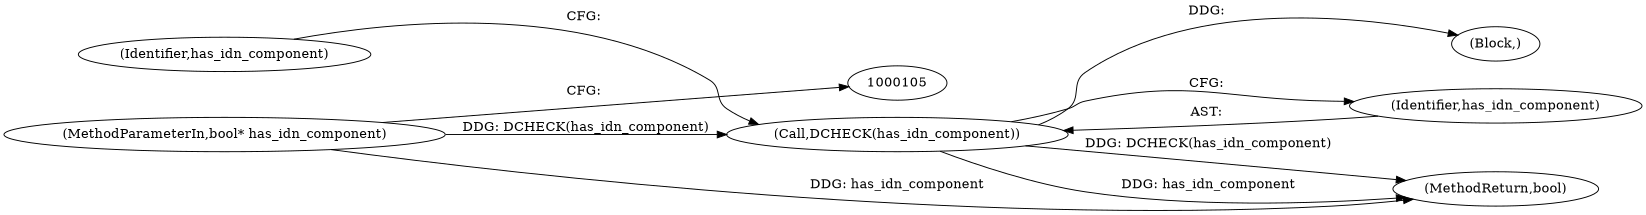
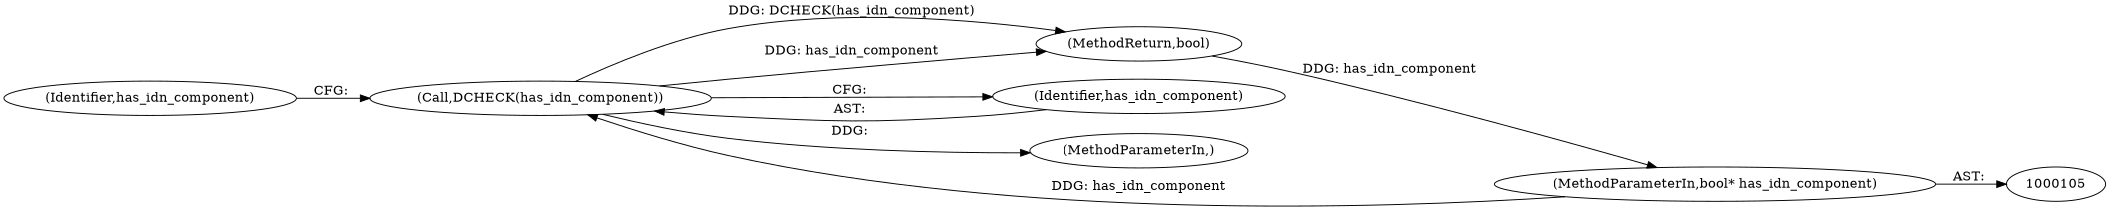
(1496, 44) -> (1139, 151)
(586, 91) -> (1971, 177)
(586, 127) -> (1139, 187)
(866, 201) -> (1431, 106)
